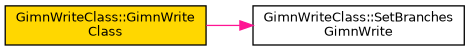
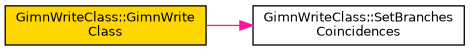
(359, 25) -> (359, 25)
